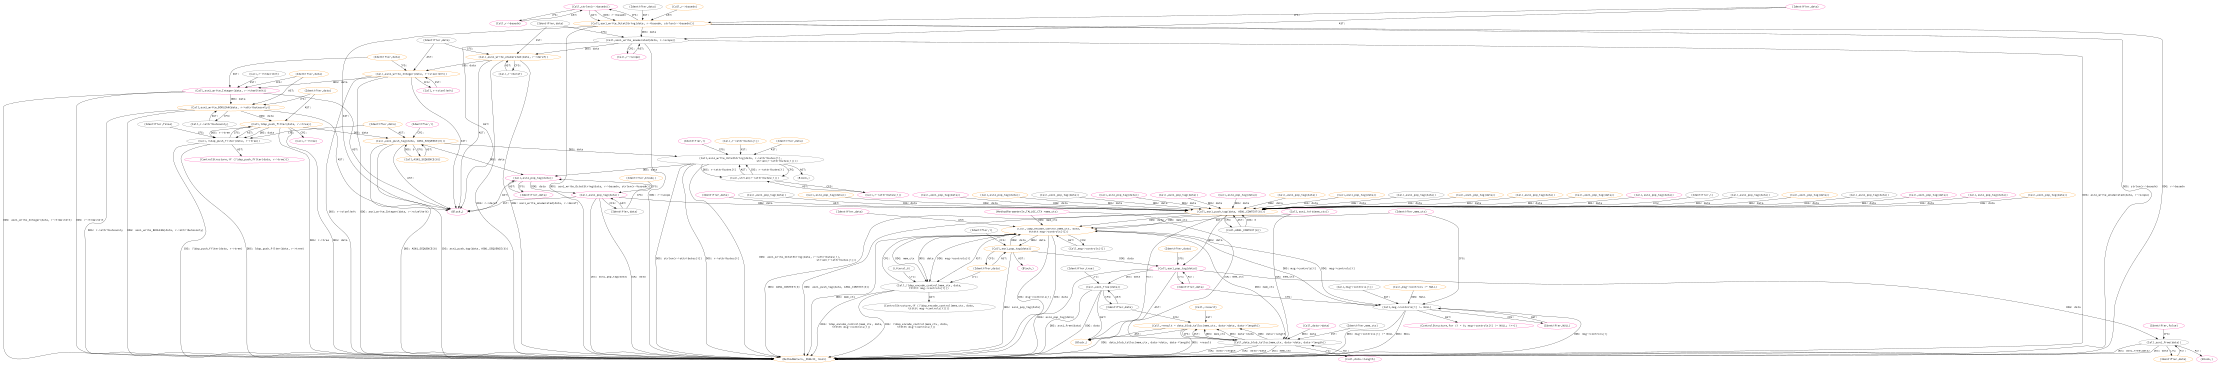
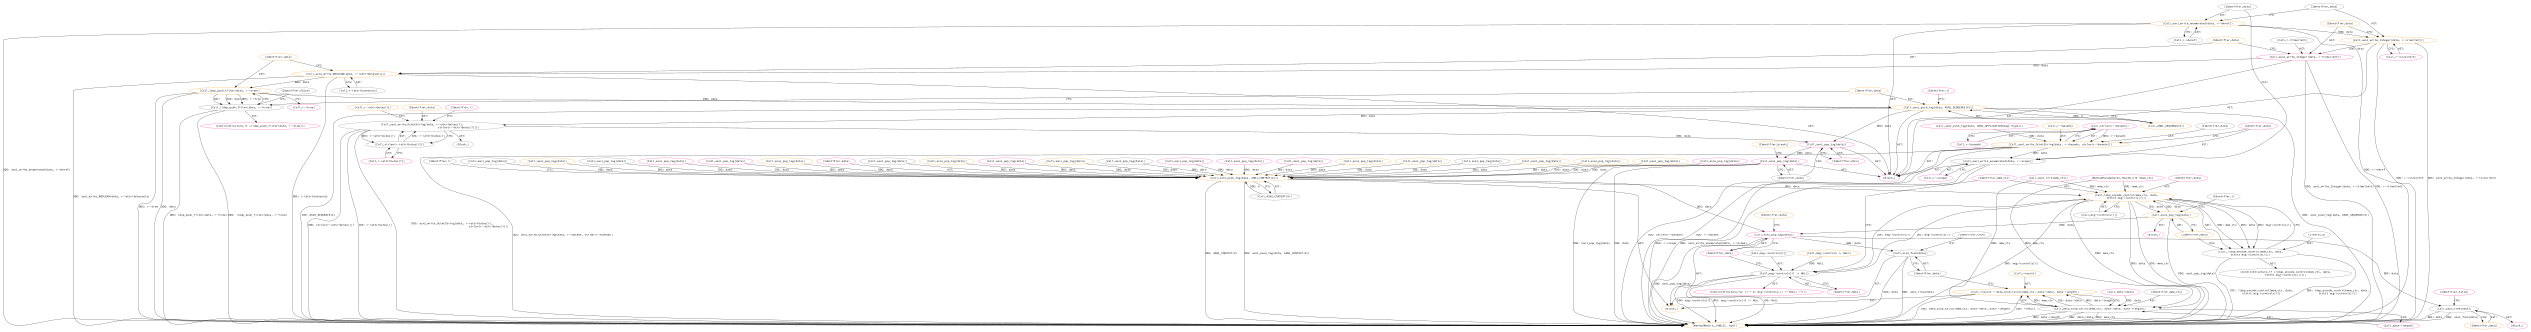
(578, 49) -> none
none -> (1979, 126)
